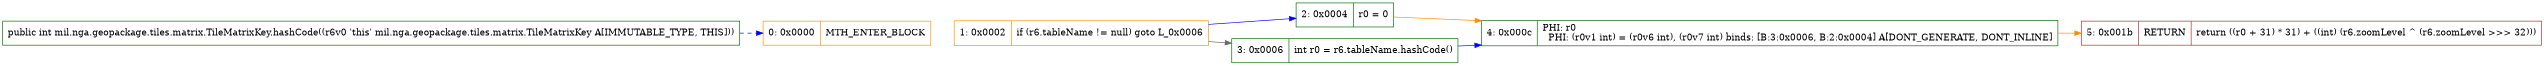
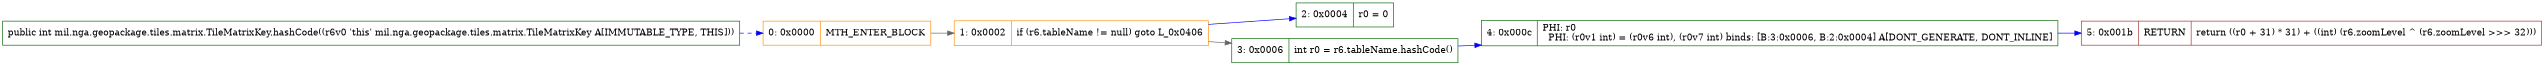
(1434, 19) -> none
none -> (939, 33)
(1110, 33) -> (1110, 33)
(2066, 33) -> (2066, 33)
